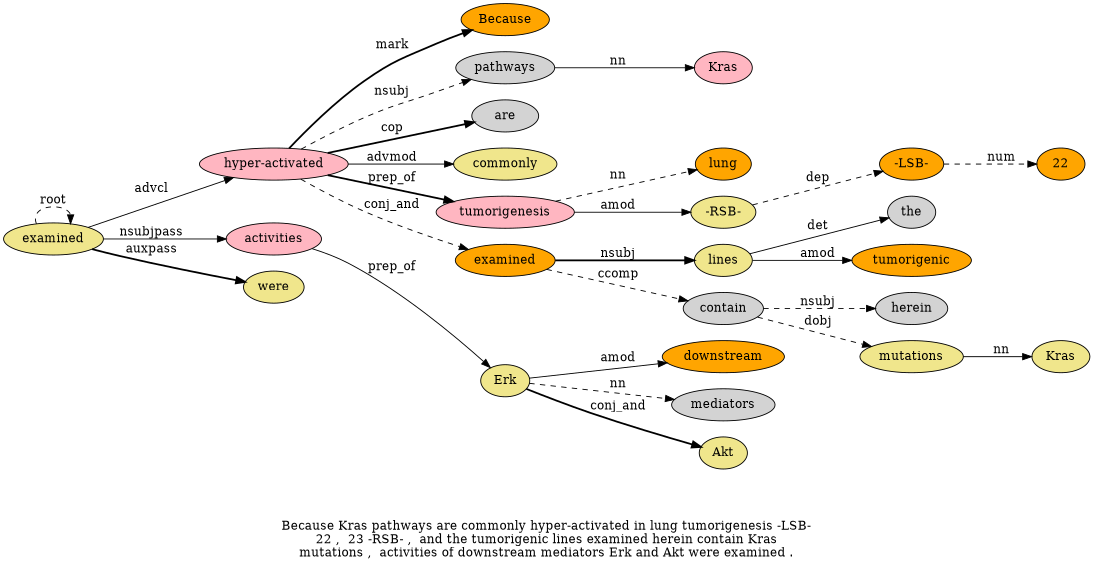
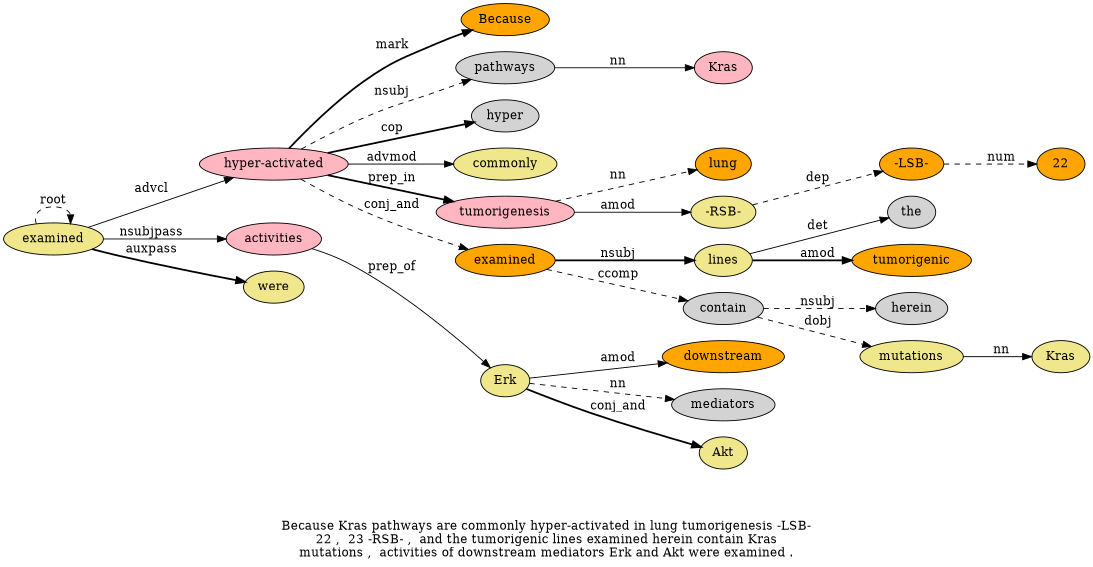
(505, 116) -> (505, 116)
(392, 178) -> (392, 178)
(798, 260) -> (798, 260)
